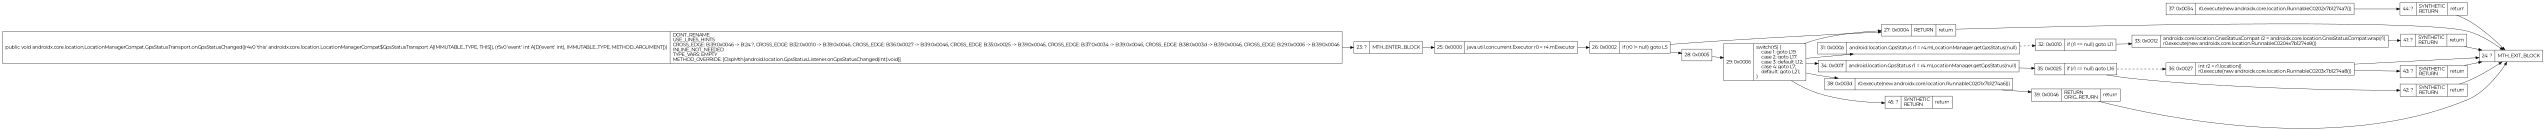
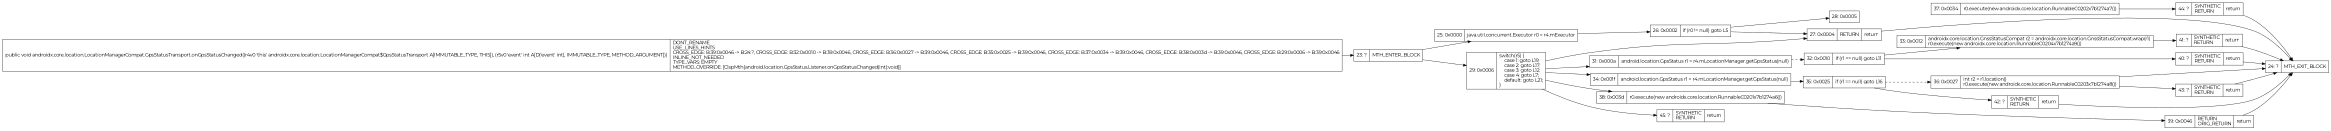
(1716, 57) -> (1443, 62)
none -> (2209, 59)
(1780, 62) -> (1520, 70)
